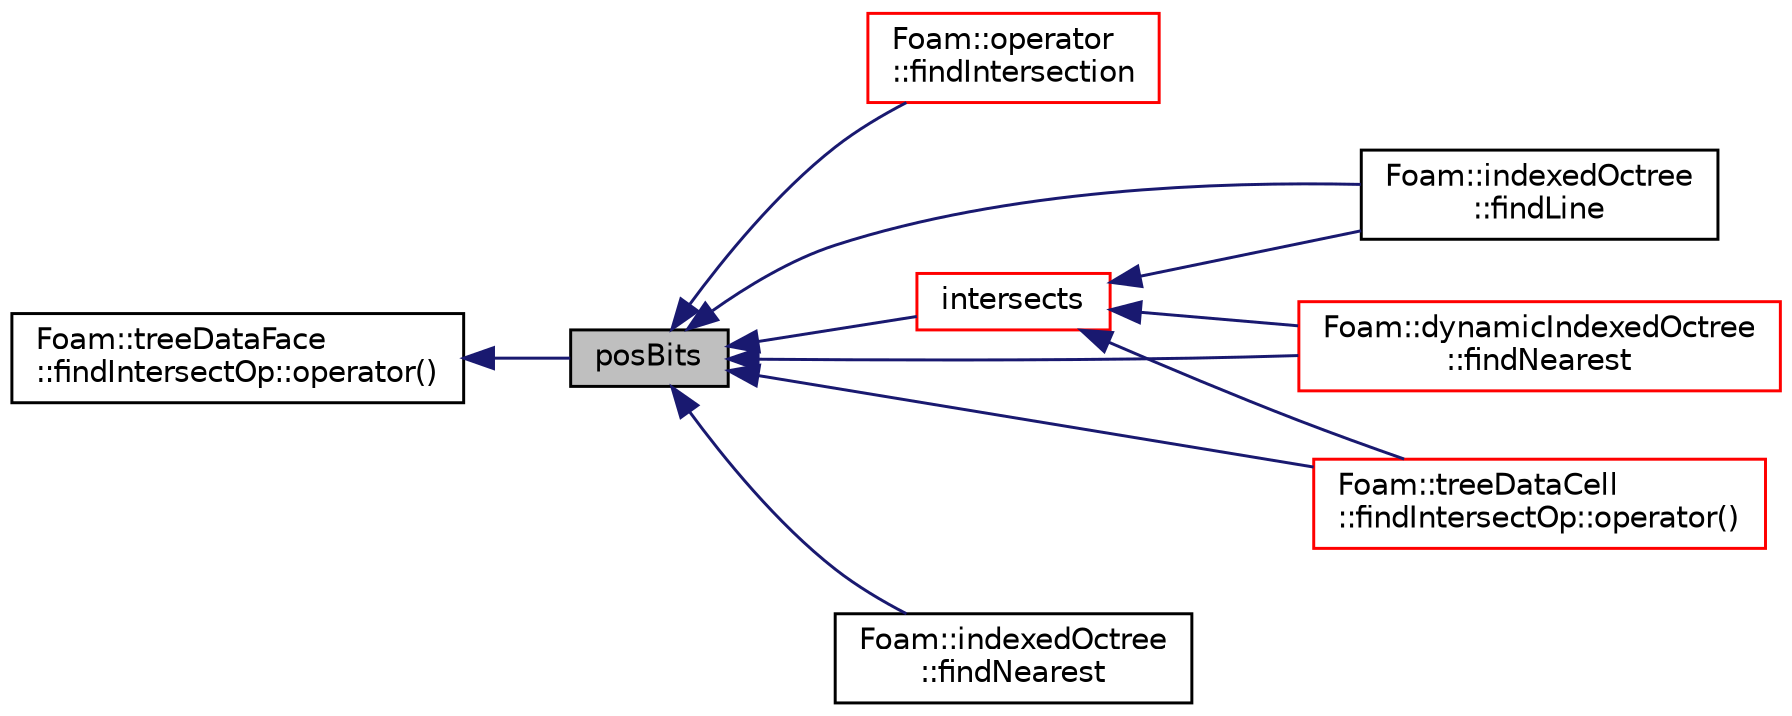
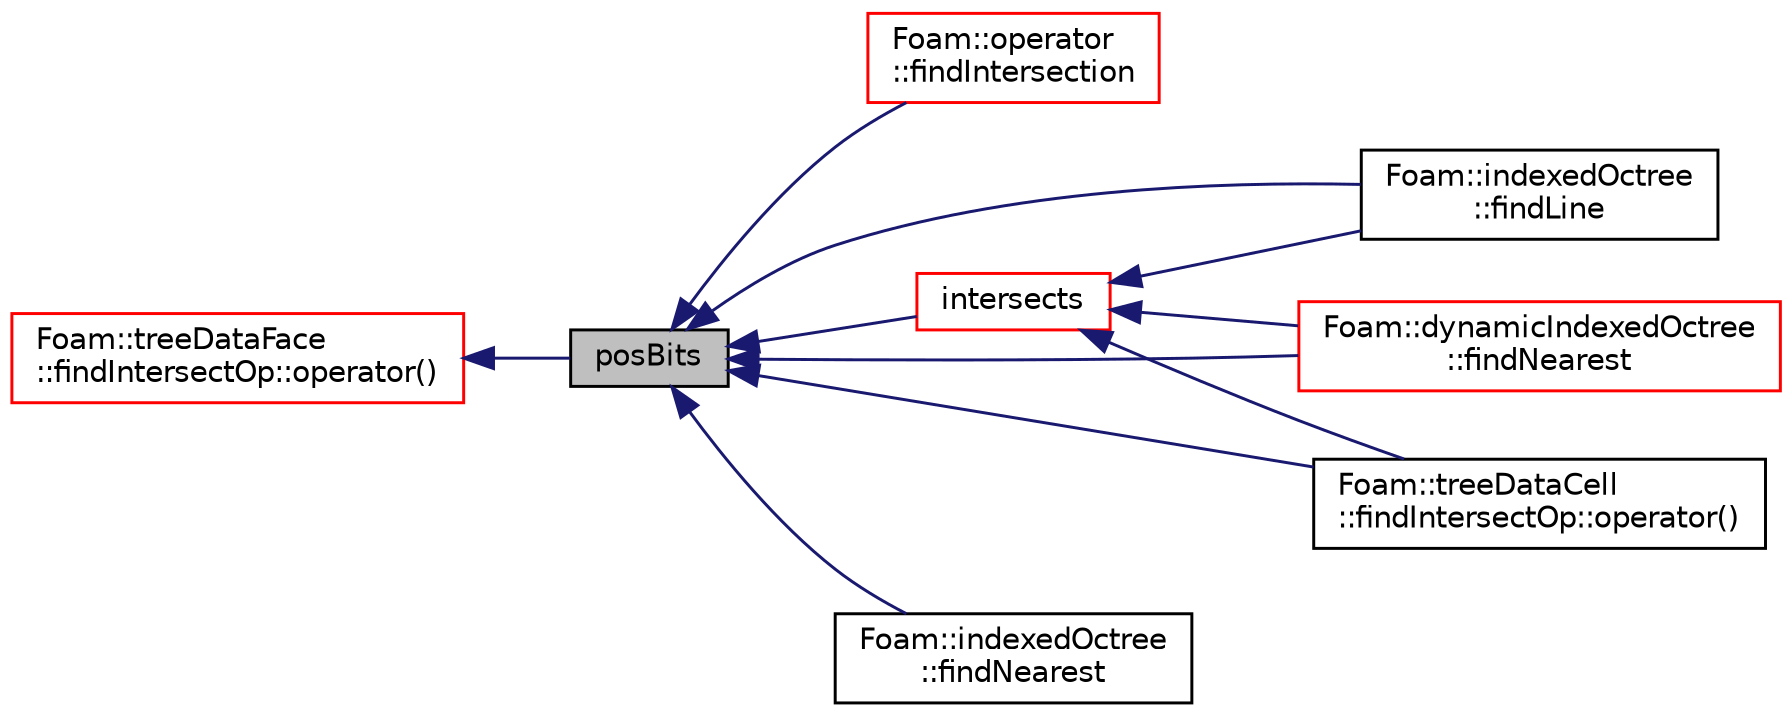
(238, 358) -> (238, 358)
(1540, 504) -> (1540, 504)
